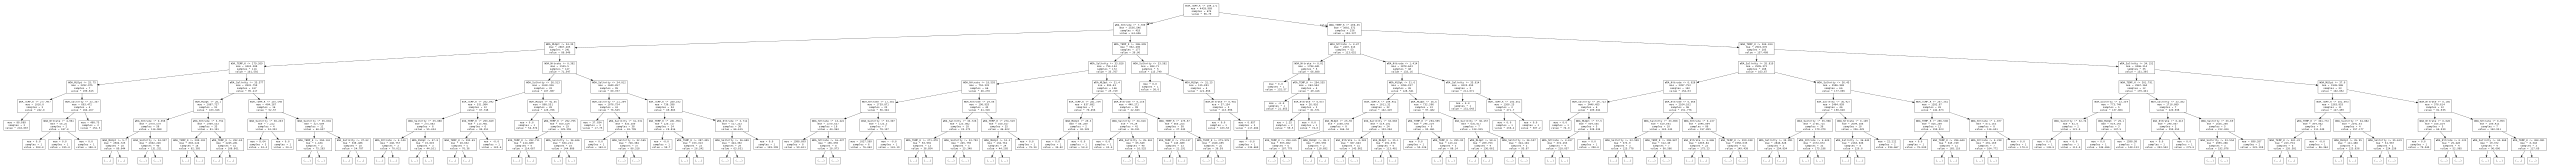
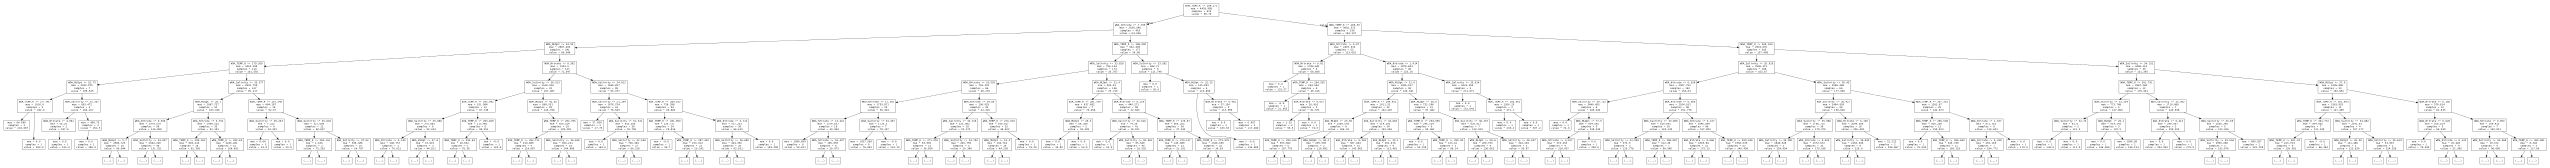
(527, 125) -> none
(1247, 134) -> (1202, 128)
none -> (1328, 134)
(46, 135) -> (34, 125)
(73, 135) -> (88, 134)
